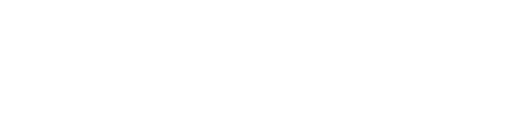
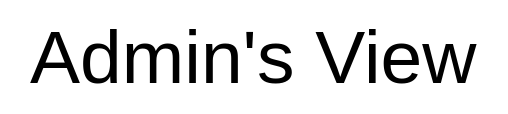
none -> (254, 57)
